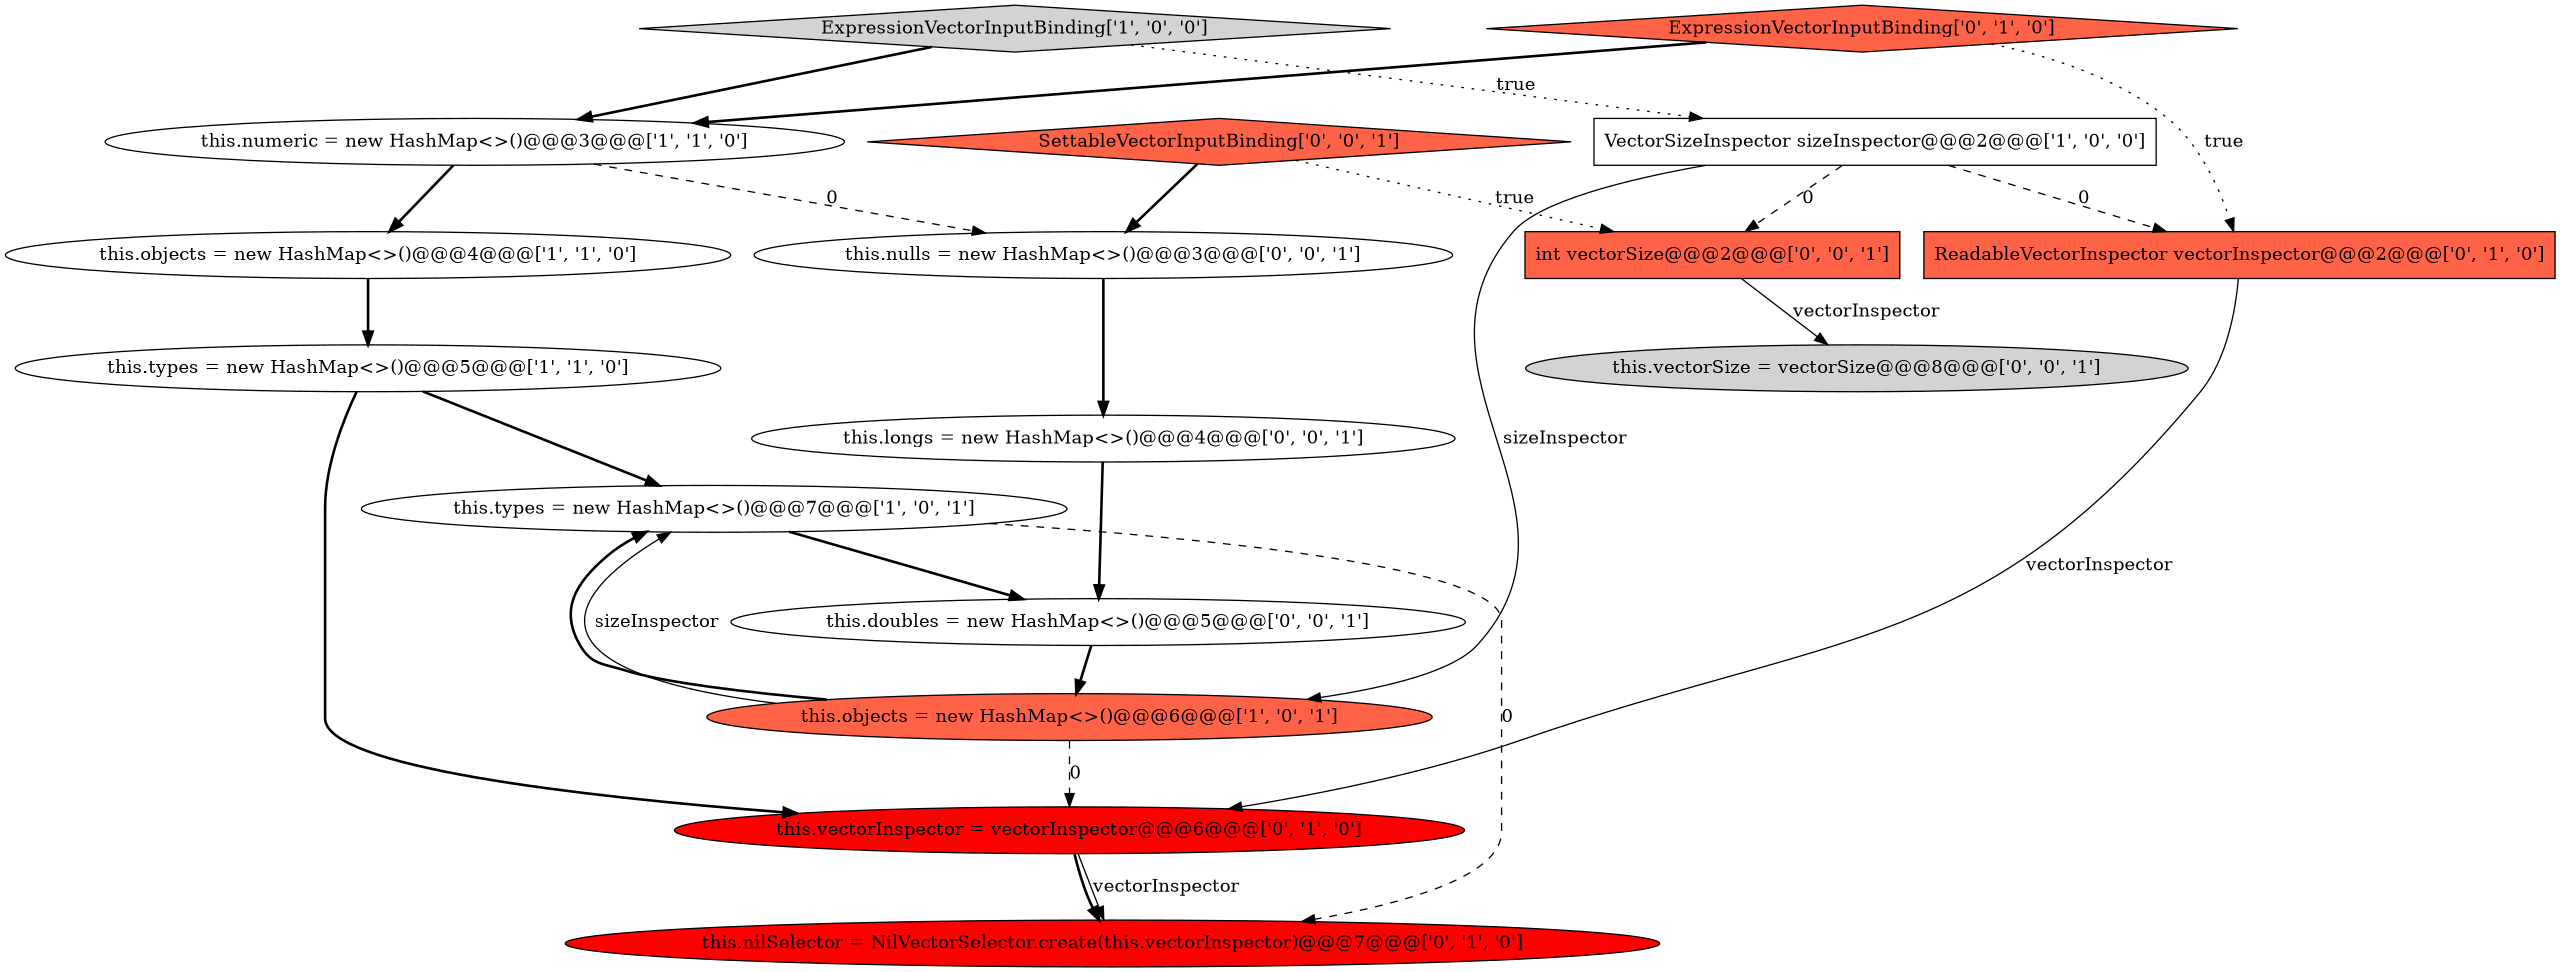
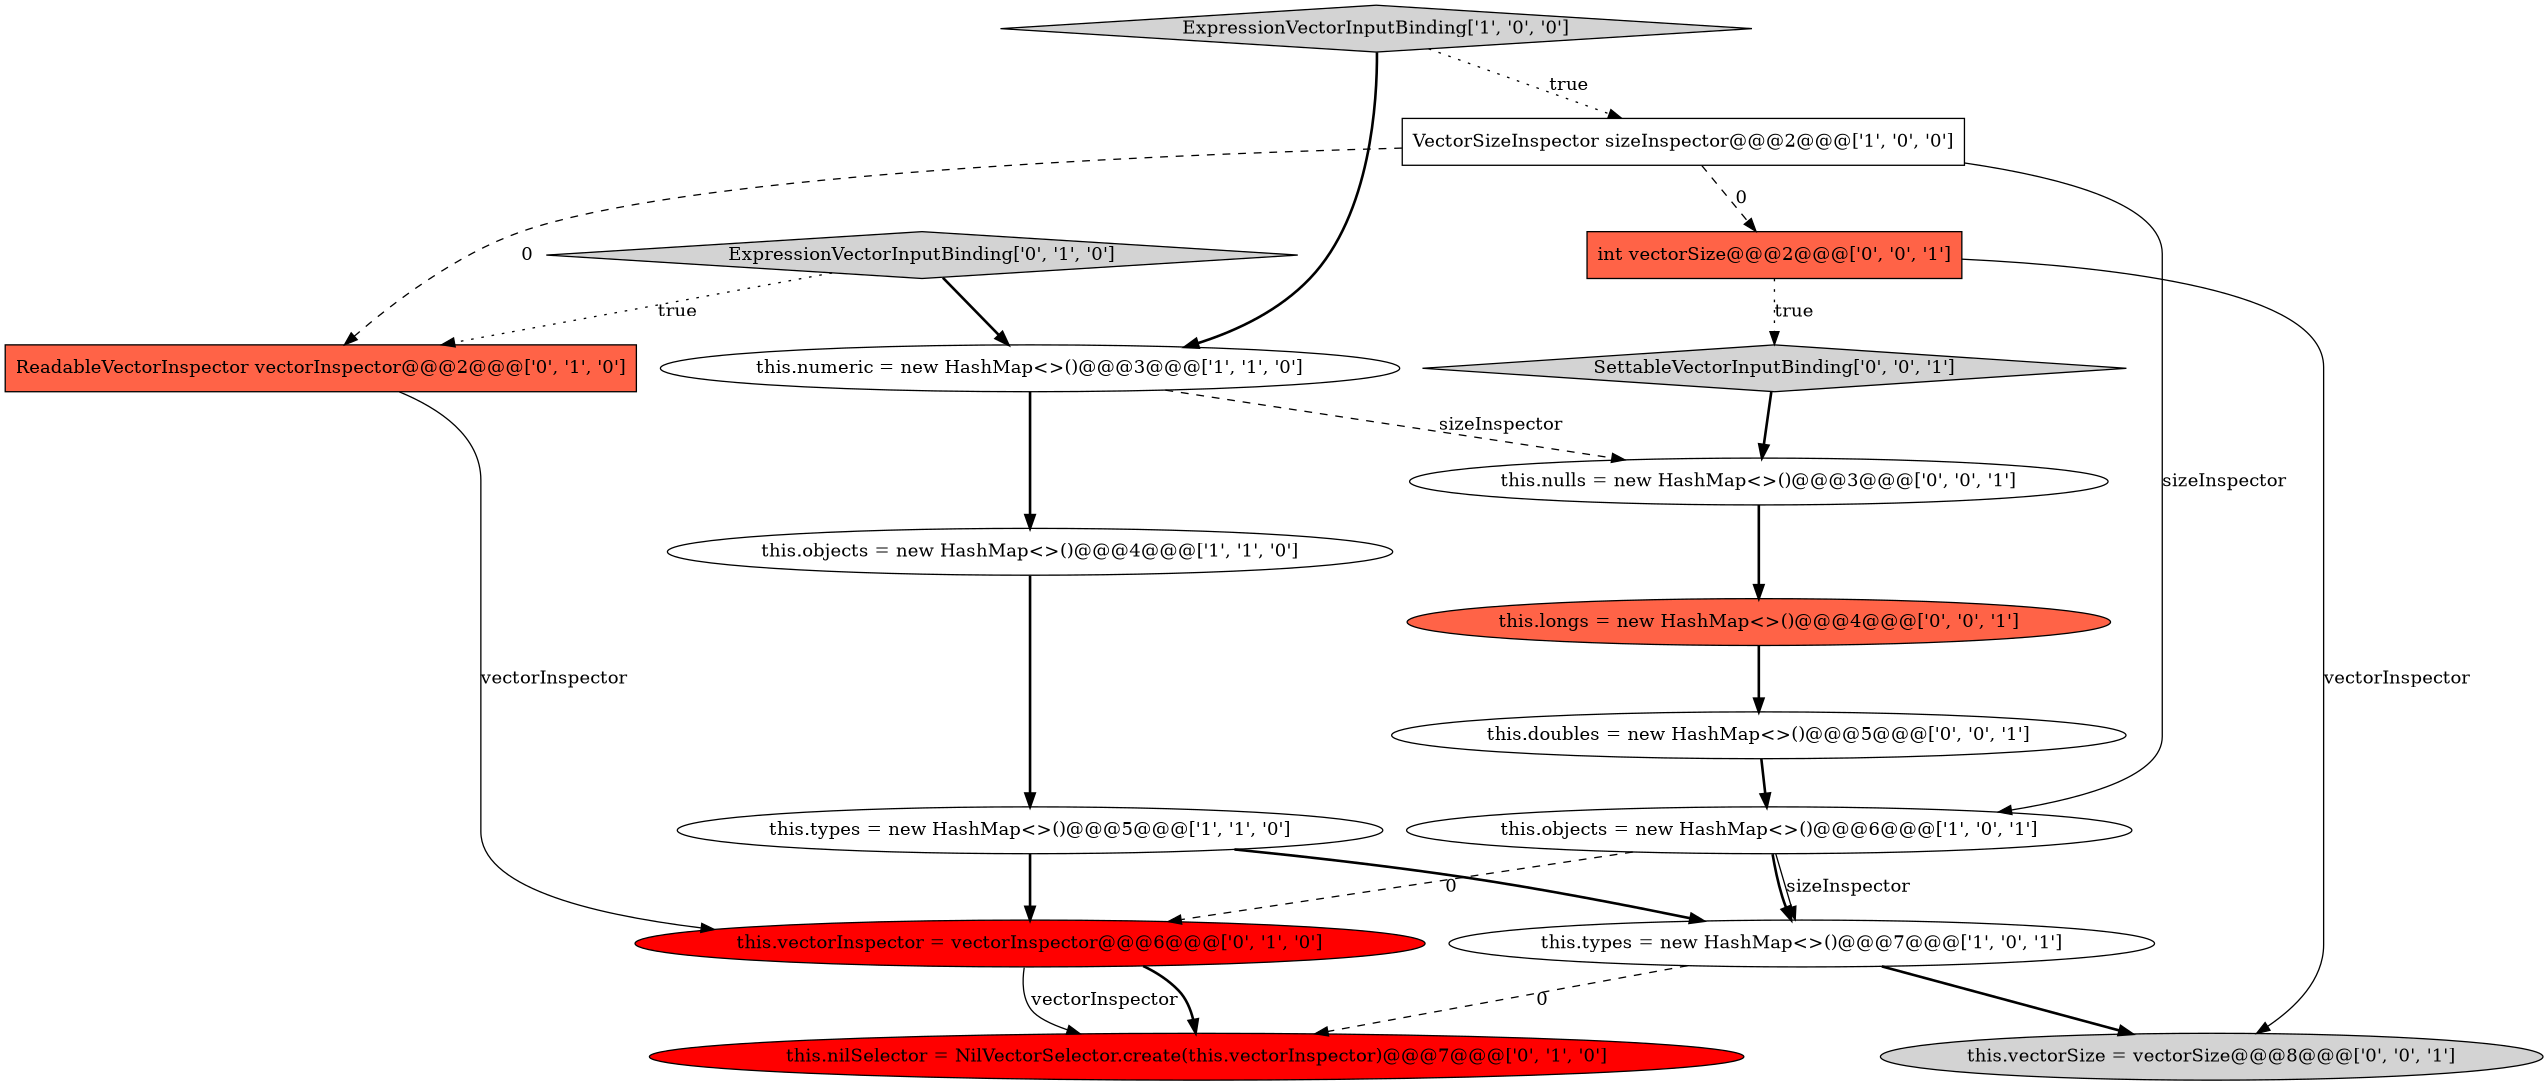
(1862, 29) -> (922, 255)
(1219, 142) -> (1774, 368)
(1448, 195) -> (1774, 305)
(833, 198) -> (1501, 425)
(1103, 439) -> (1759, 622)
(900, 564) -> (2001, 999)
(1070, 717) -> (1769, 830)
